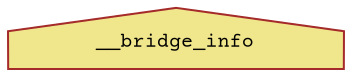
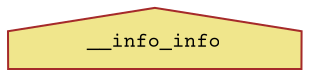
(176, 42) -> (155, 42)
